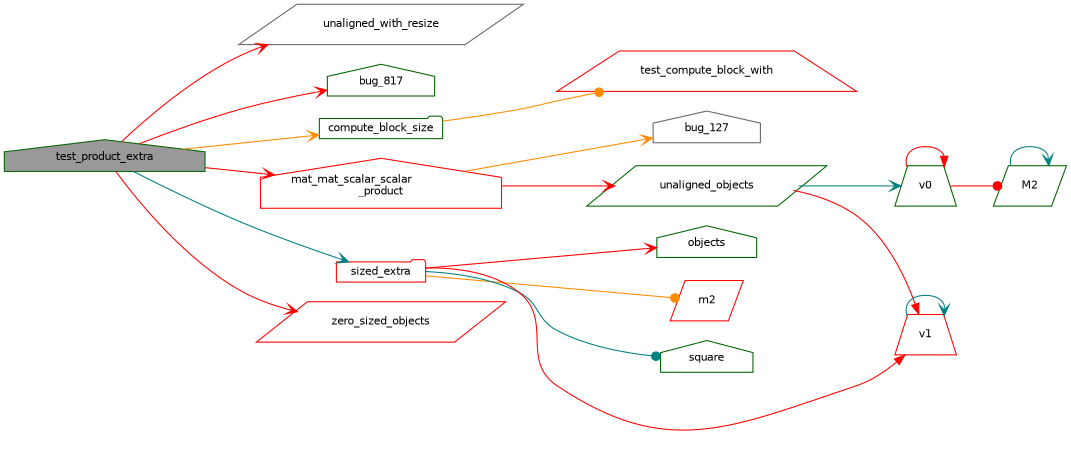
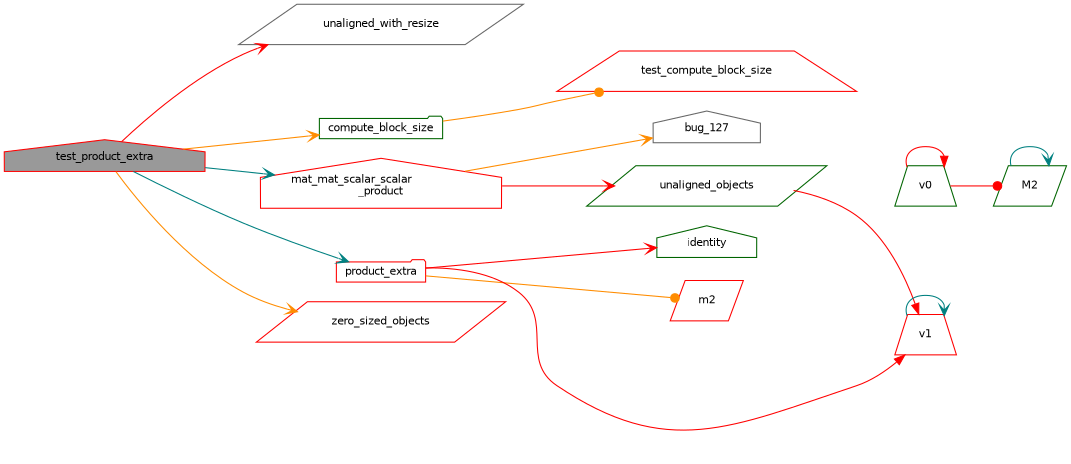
(707, 71) -> (707, 71)
(381, 82) -> none
(105, 157) -> (105, 157)
(234, 171) -> (234, 171)
(844, 186) -> none
(707, 243) -> (707, 243)
(191, 254) -> (191, 254)
(381, 272) -> (381, 272)
(707, 358) -> none
